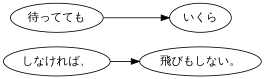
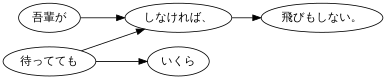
none -> (49, 18)
none -> (109, 41)
